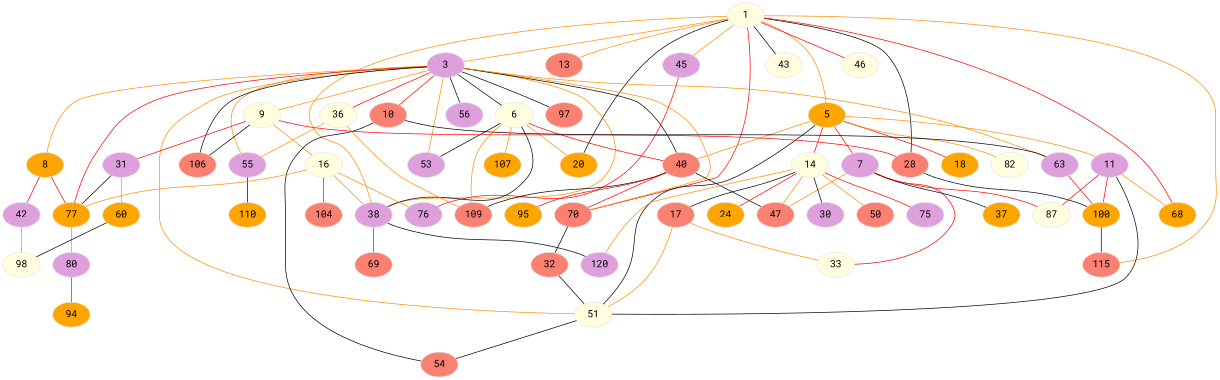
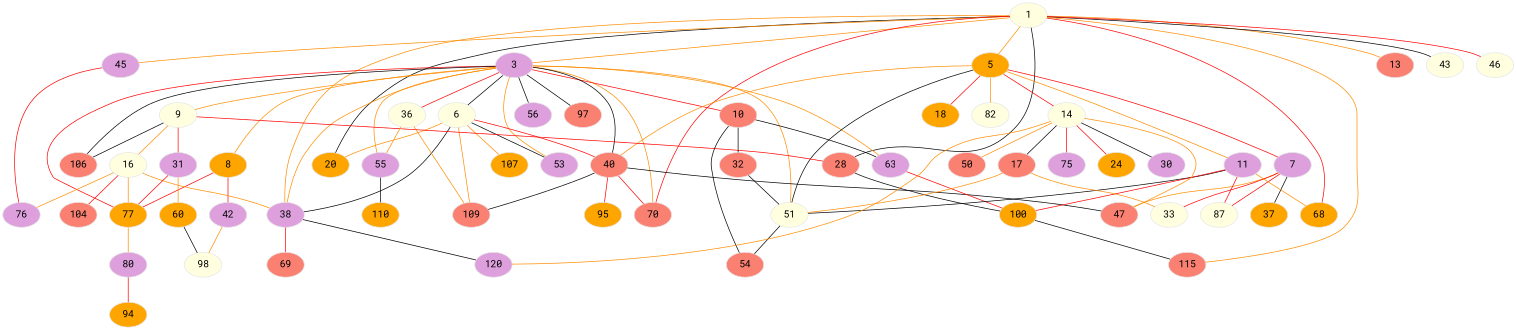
(96, 190) -> (153, 190)
(561, 240) -> (738, 140)
